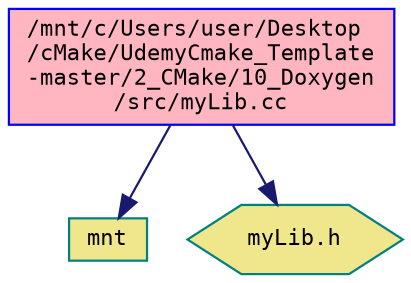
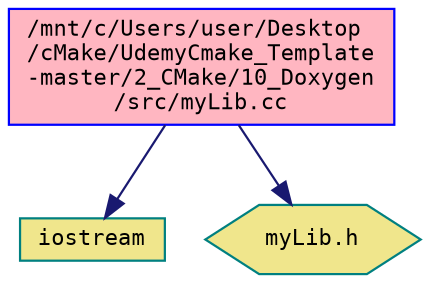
(108, 240) -> (92, 240)
